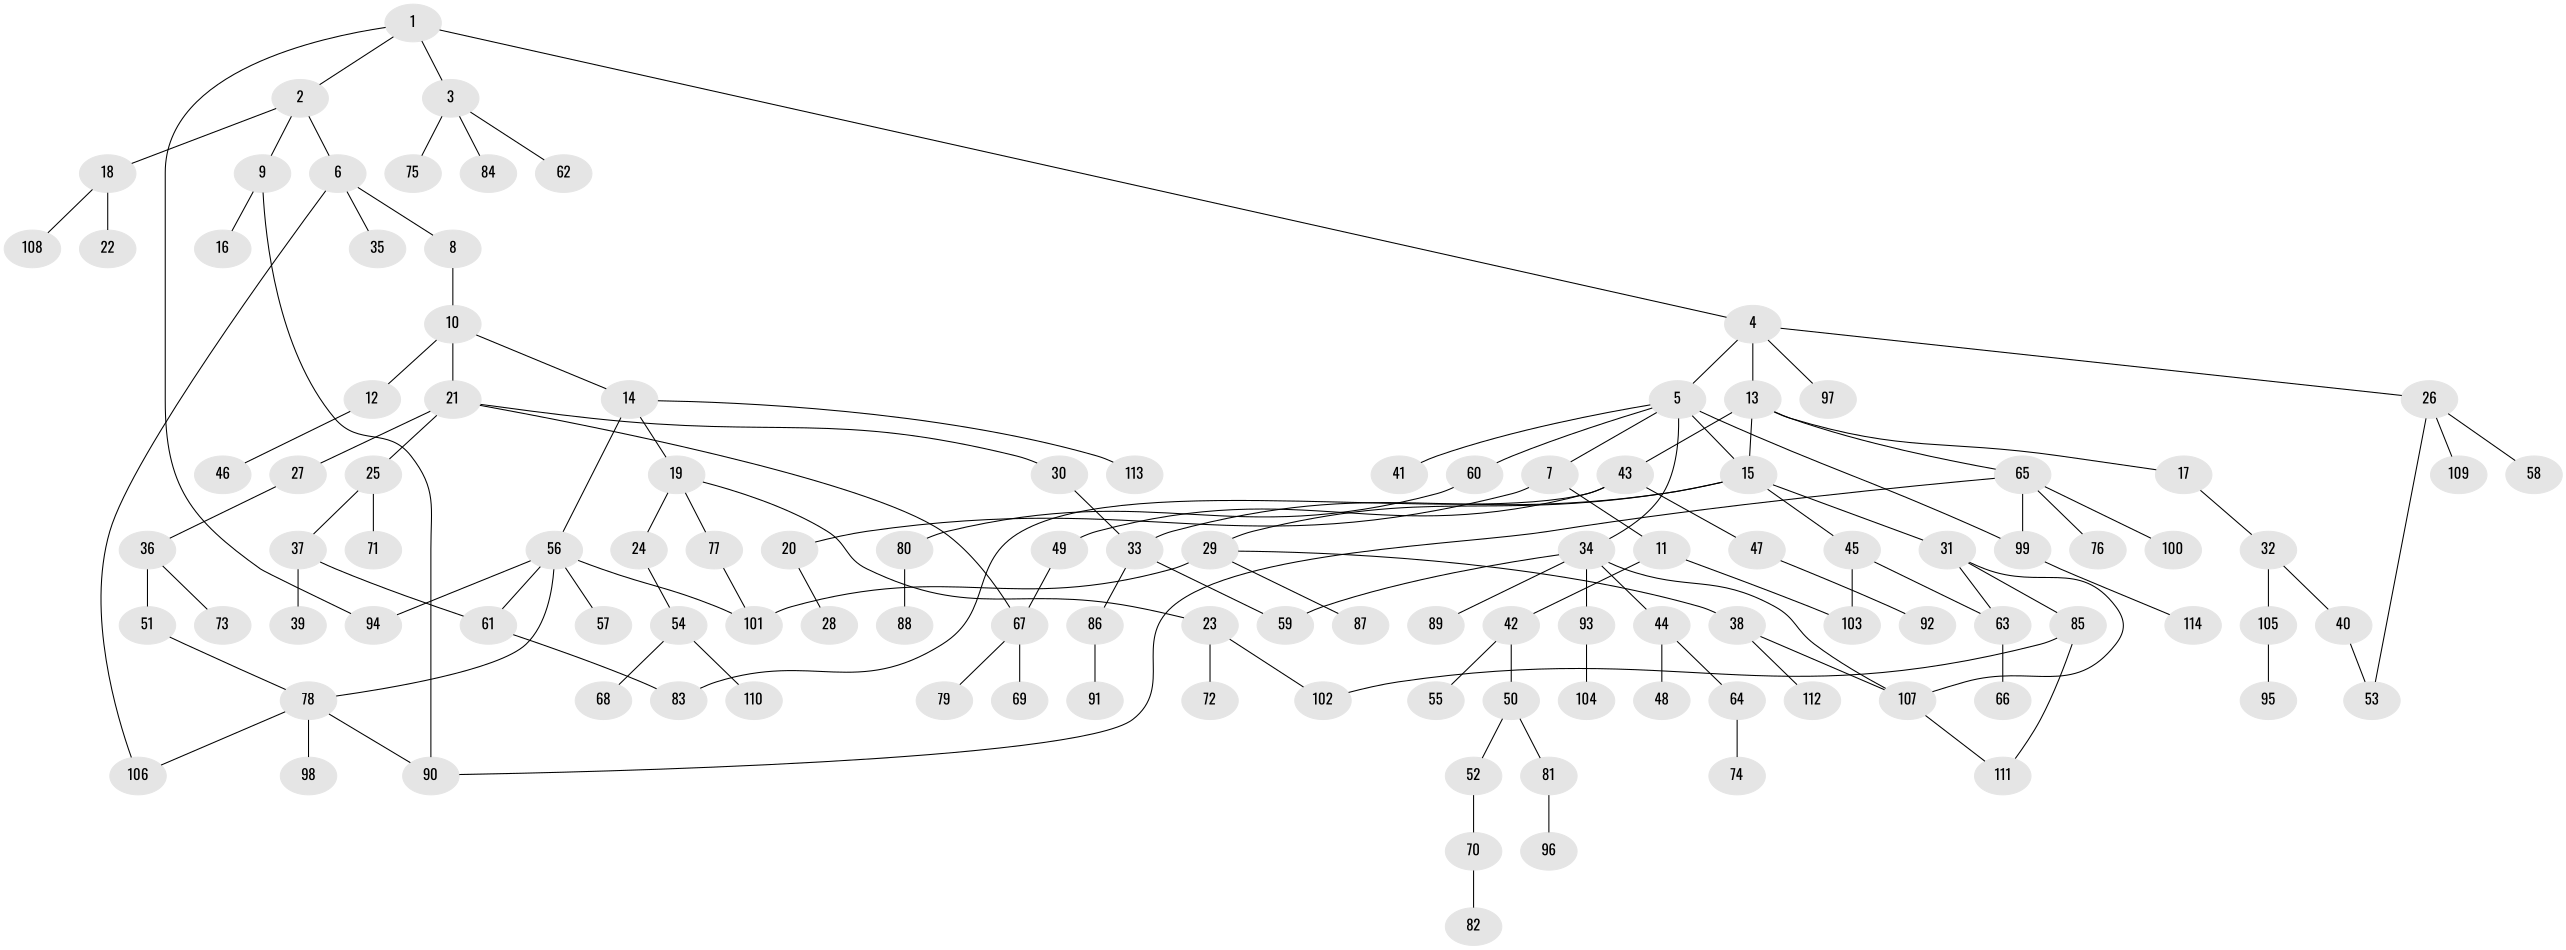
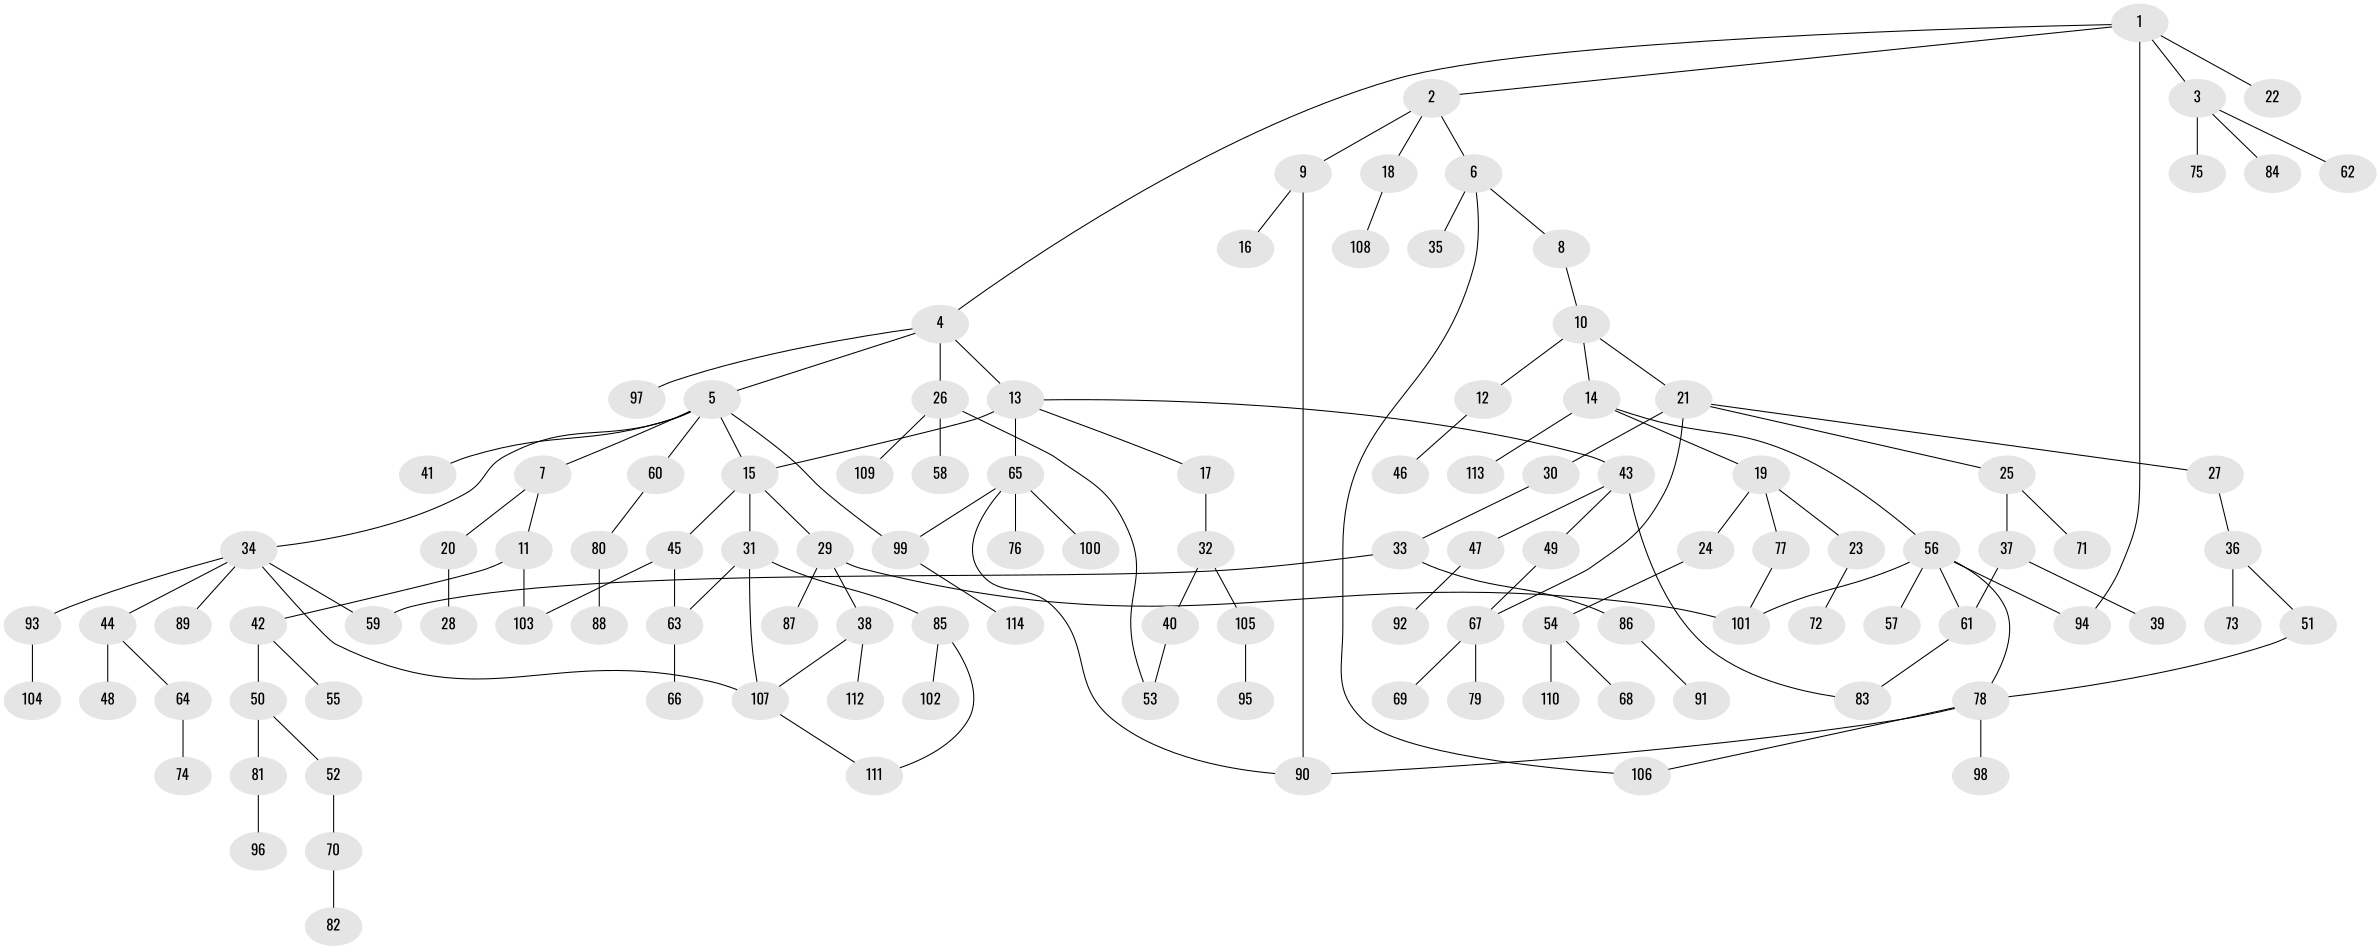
(108, 211) -> (2206, 61)
(1438, 504) -> none
(1267, 663) -> none
